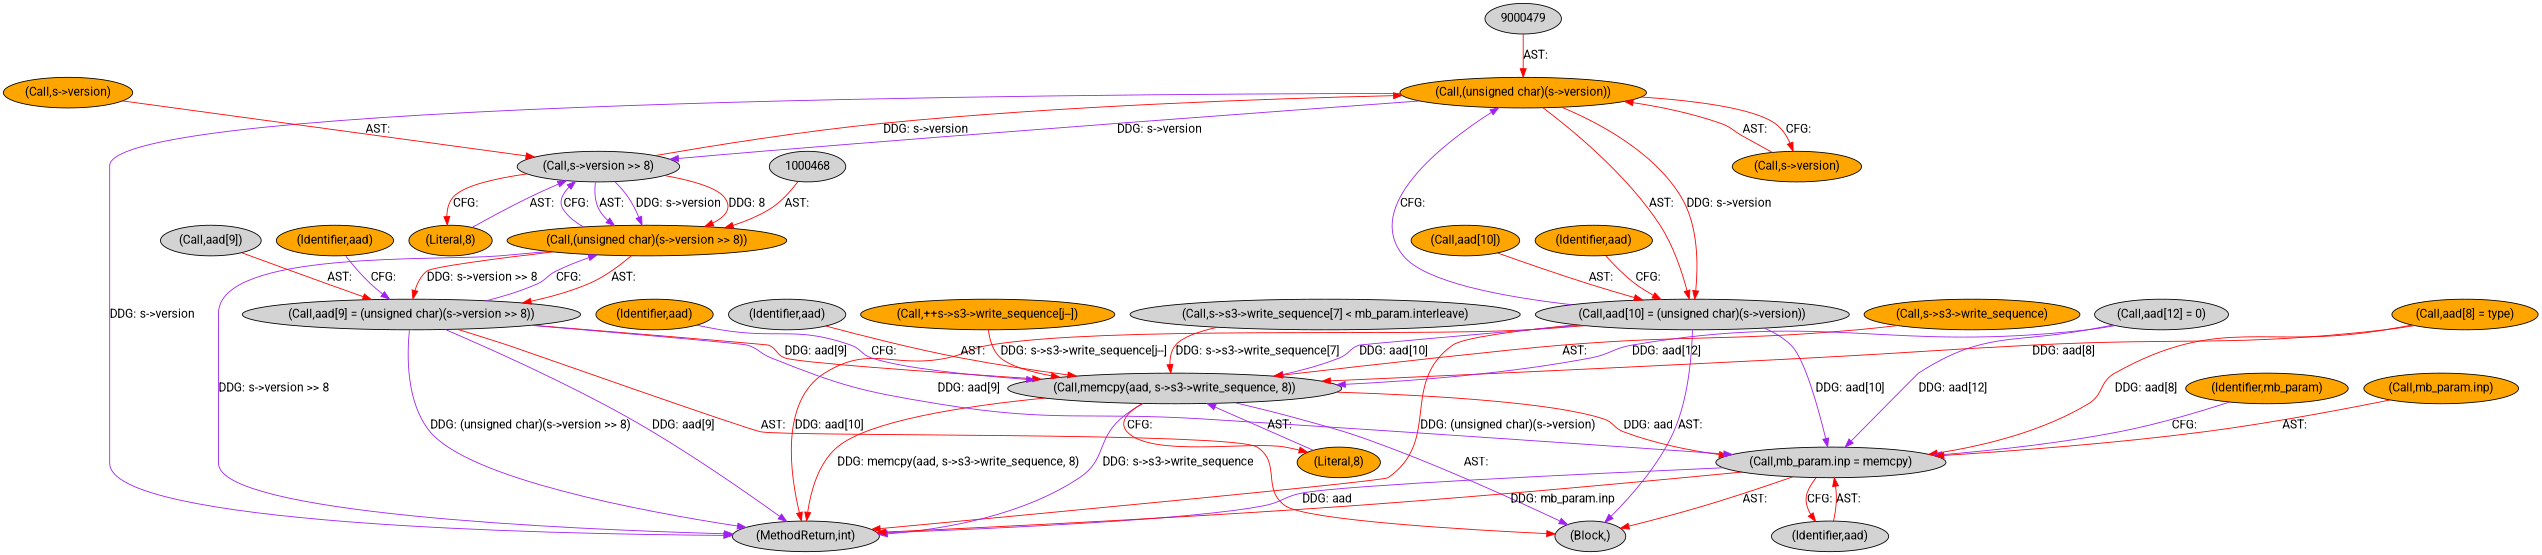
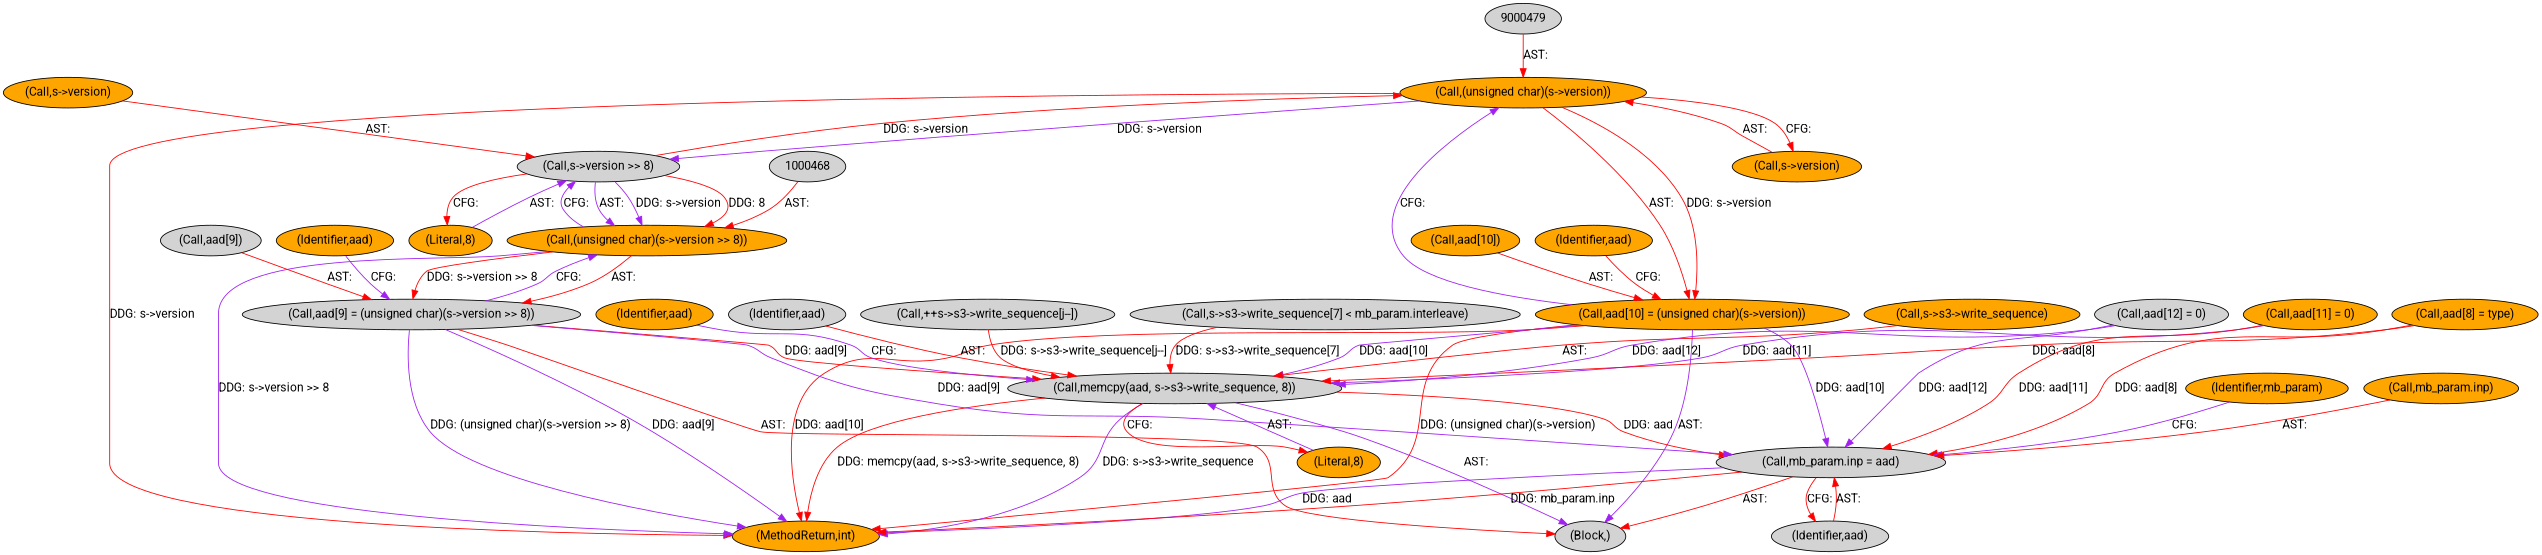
(345, 121) -> (345, 121)
(988, 315) -> (988, 315)
(1692, 315) -> (1692, 315)
none -> (2310, 315)
(1831, 462) -> (1831, 462)
(806, 536) -> (806, 536)
